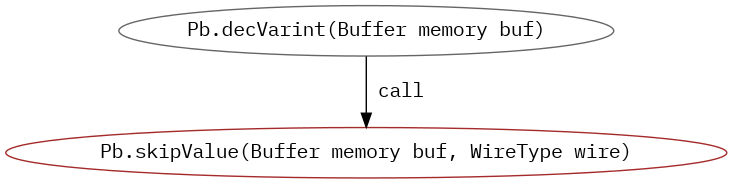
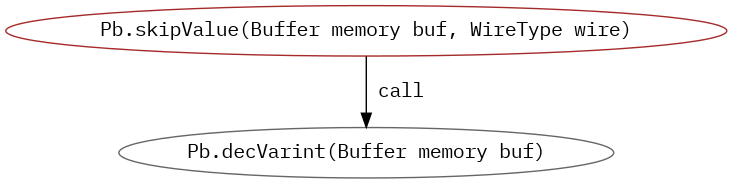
(366, 85) -> (366, 85)
